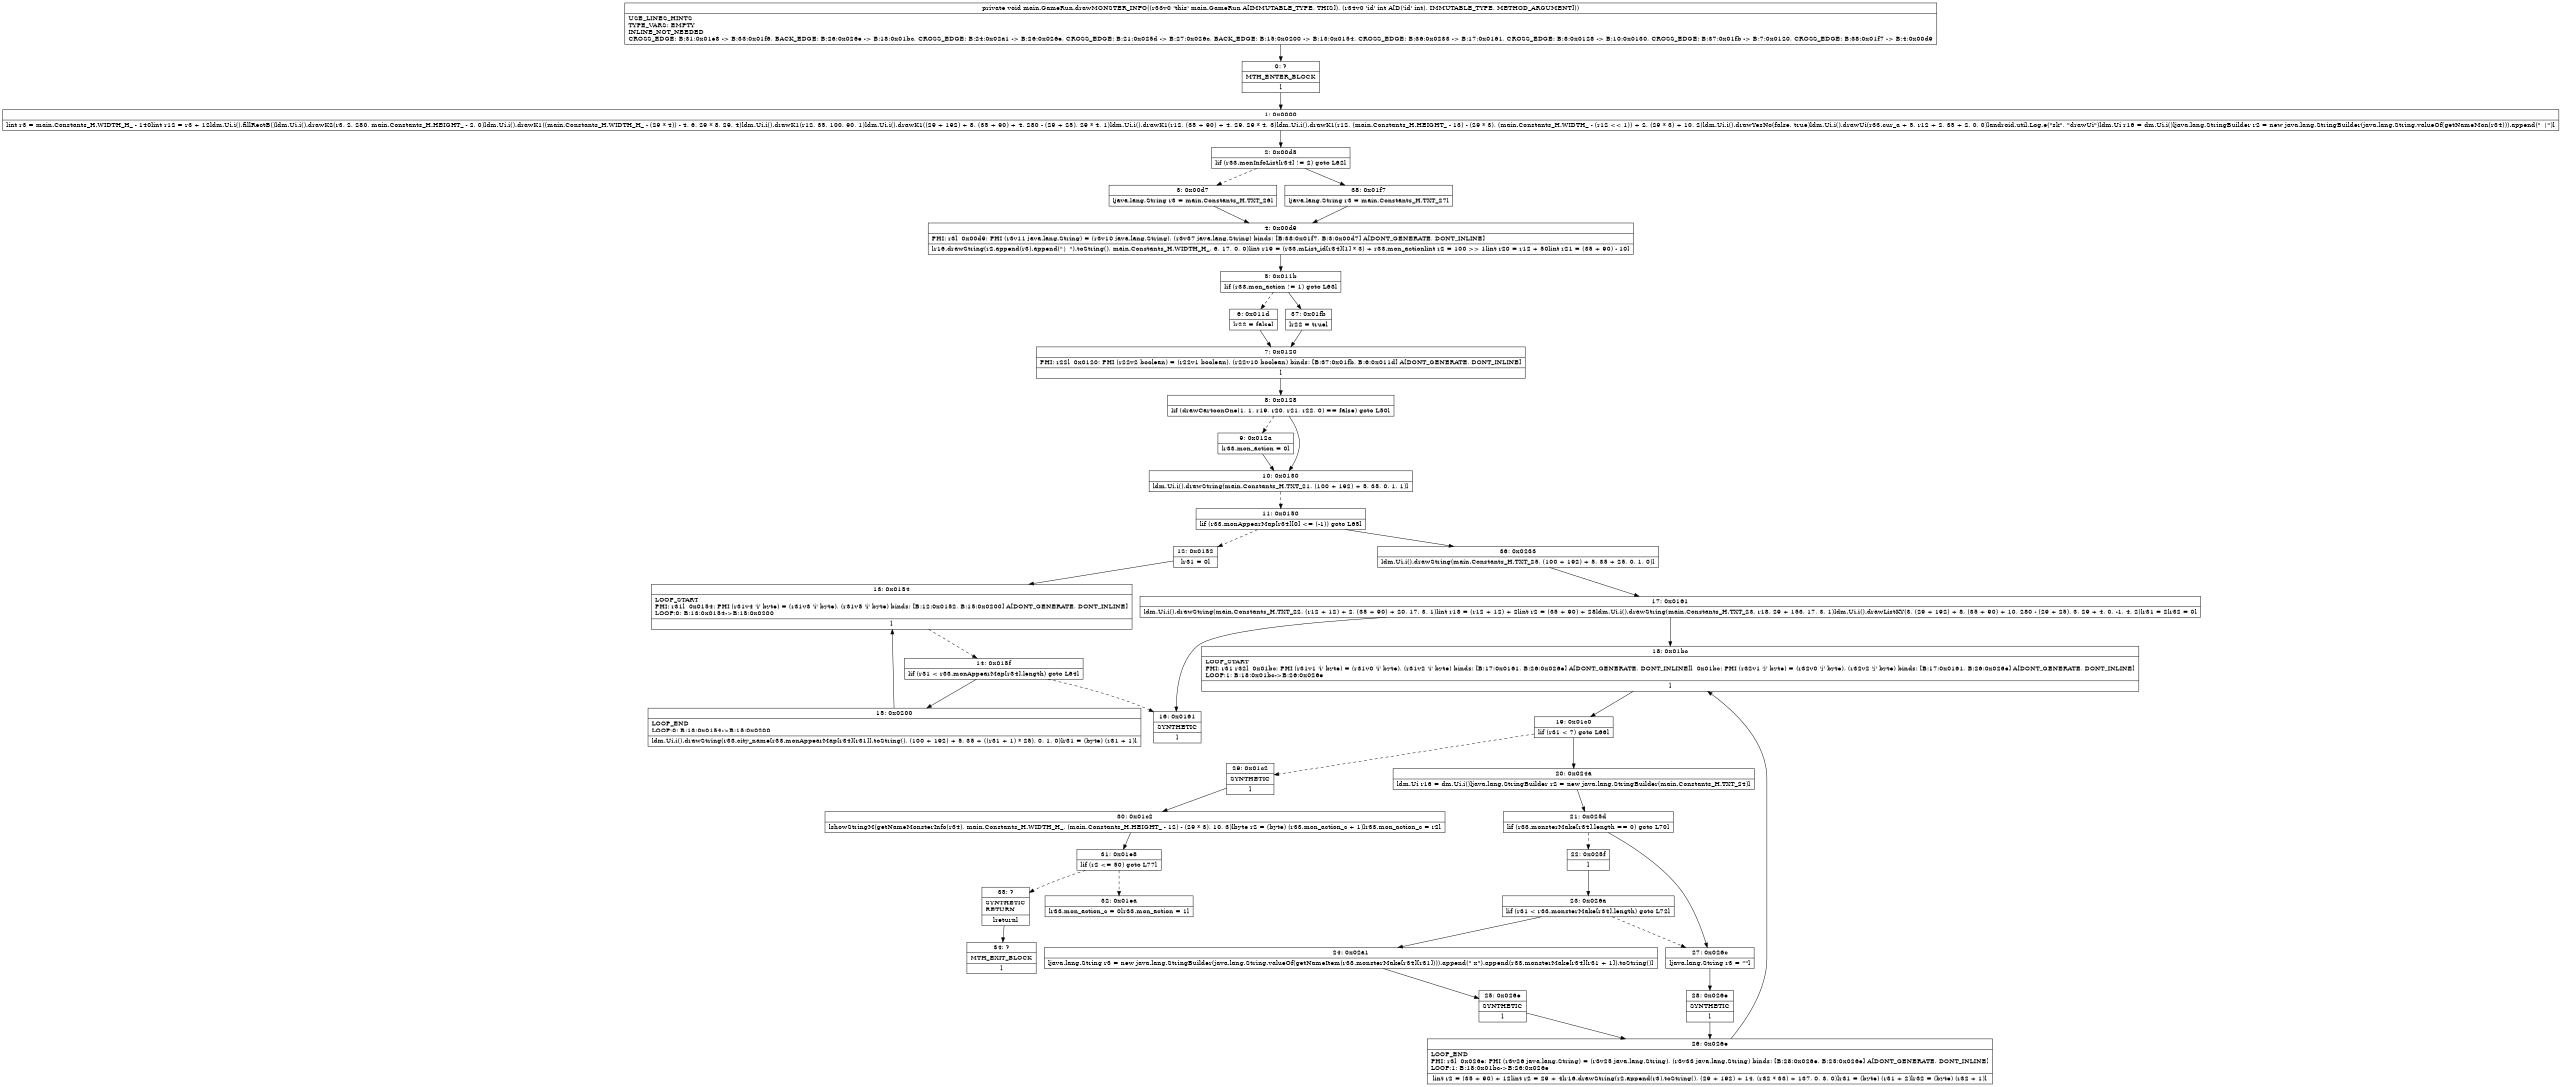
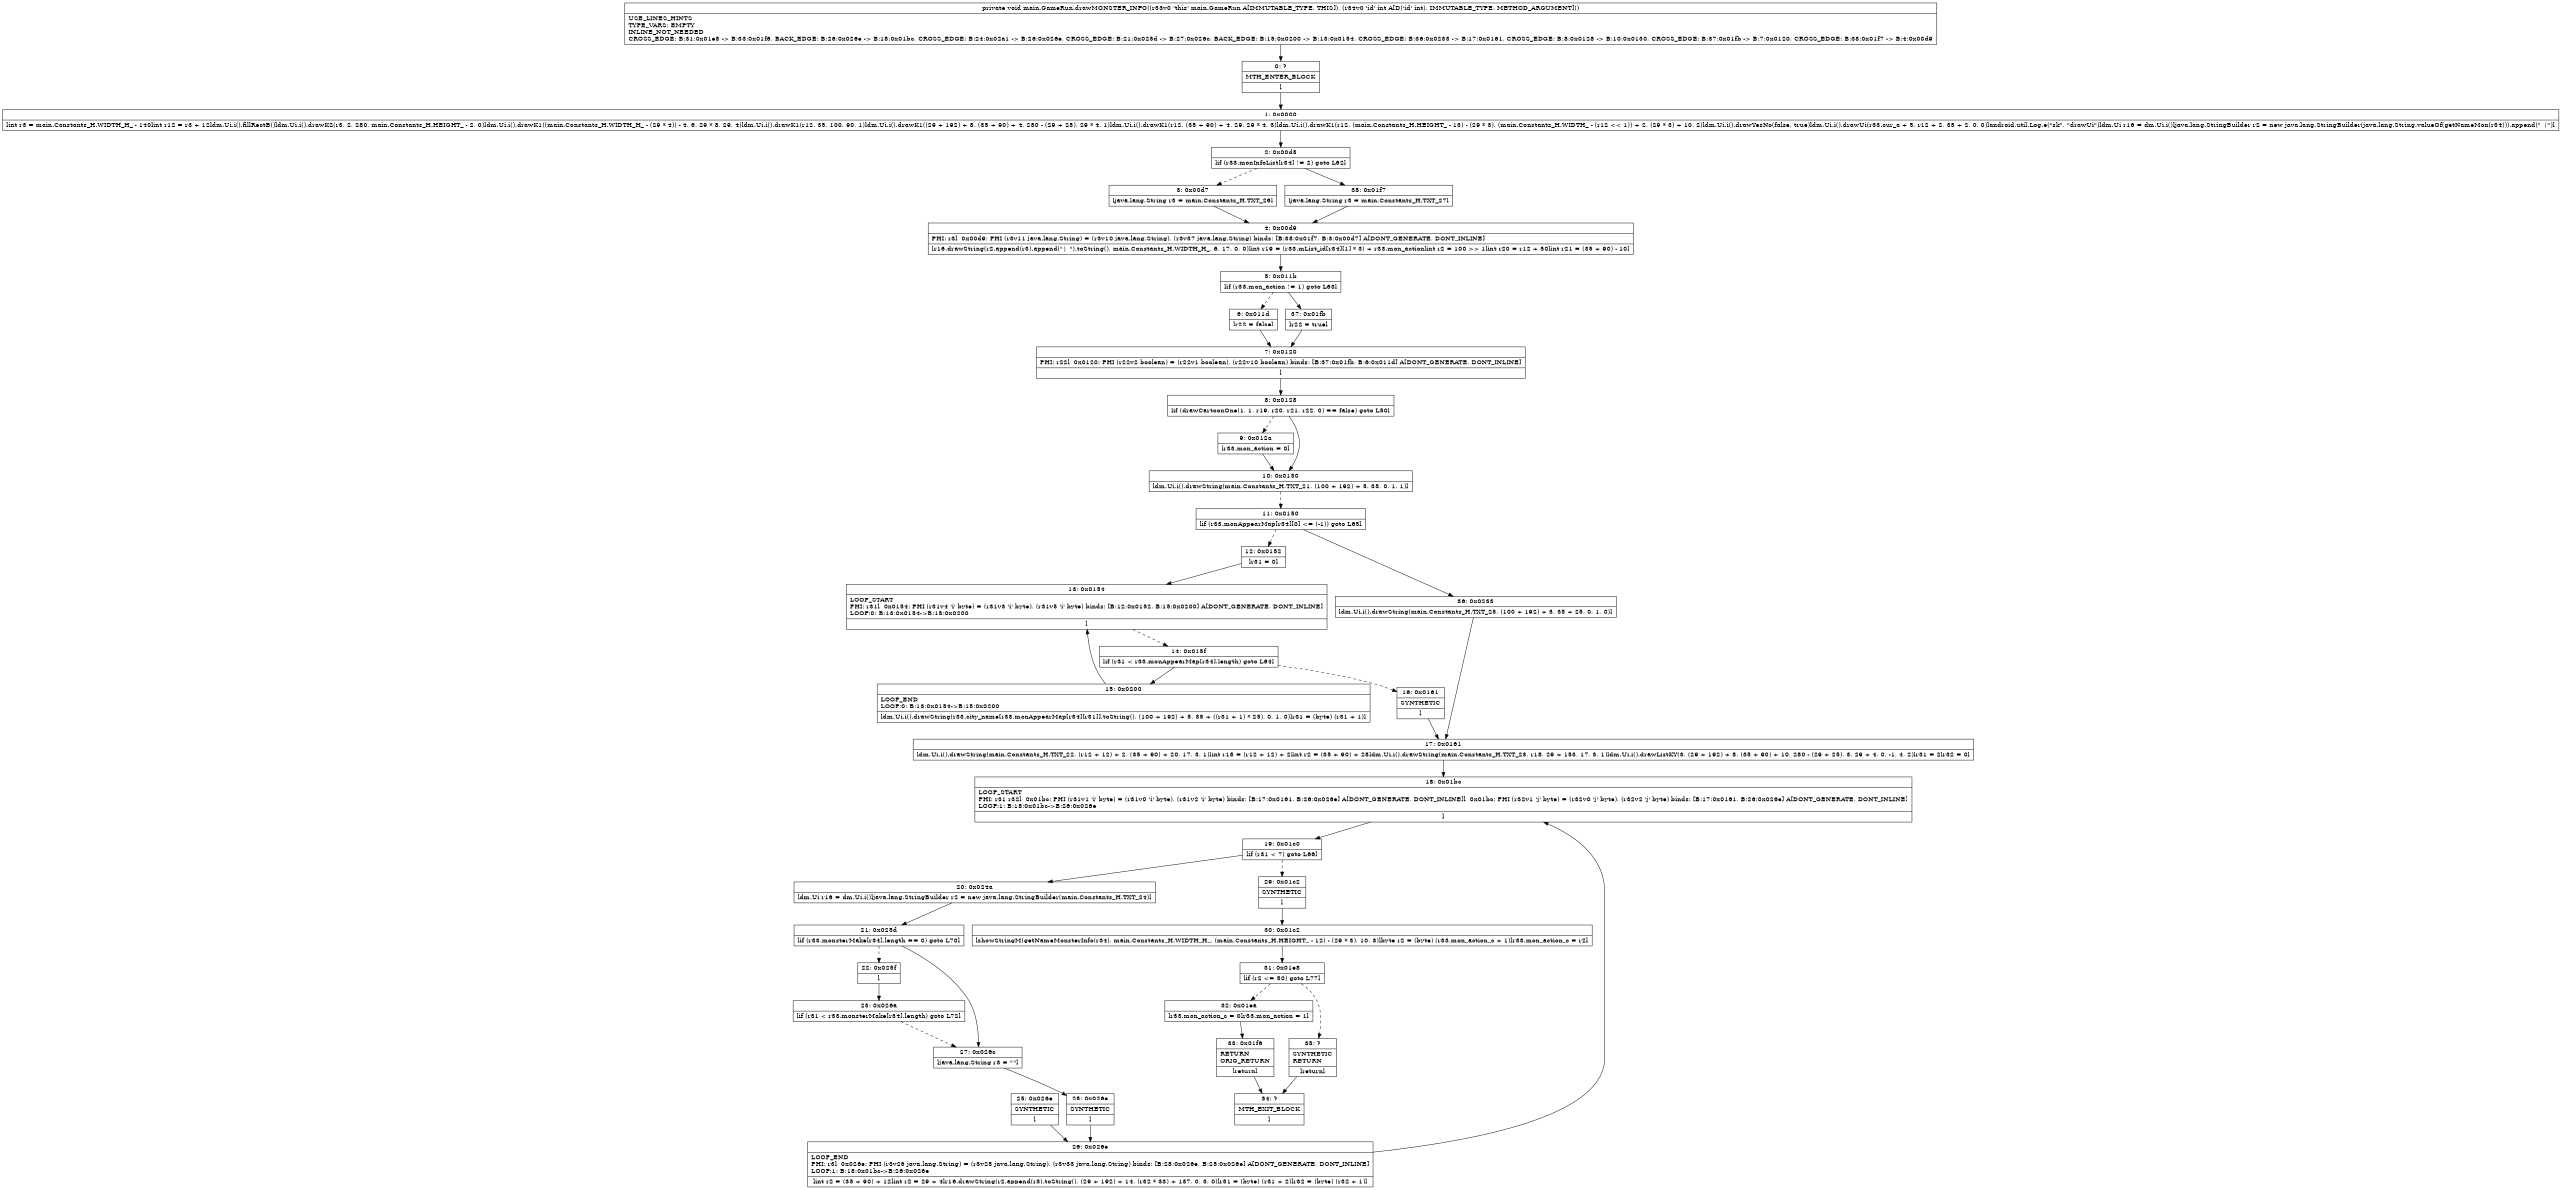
(1258, 630) -> (1432, 727)
(1351, 958) -> none
none -> (1245, 1058)
